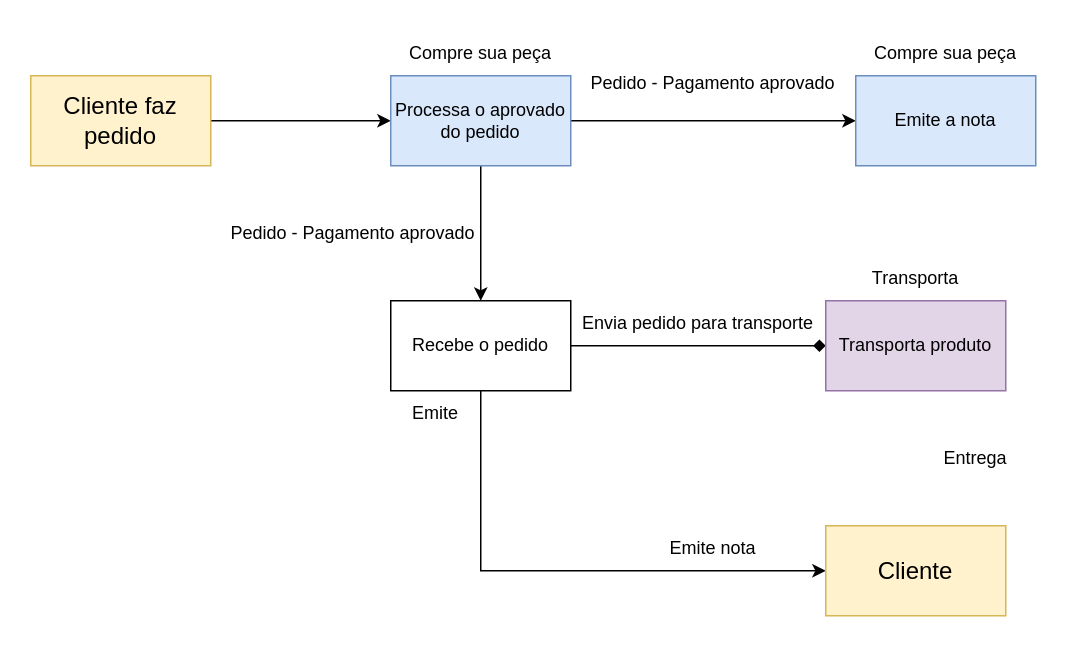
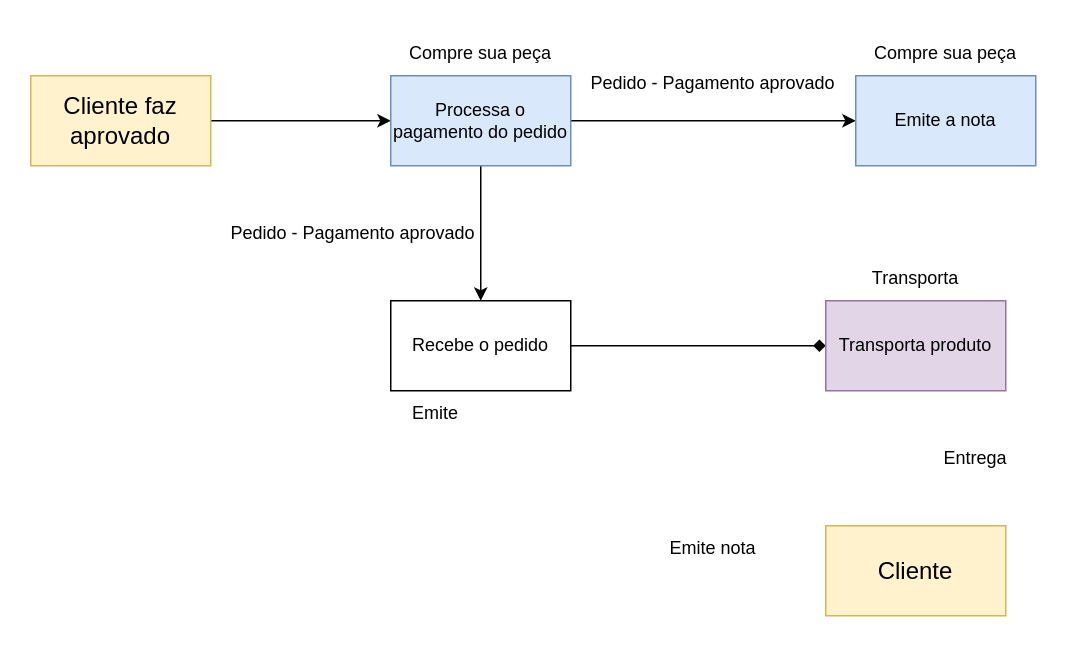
(121, 121) -> (121, 121)
(481, 121) -> (481, 121)
(698, 323) -> none
(558, 571) -> none
